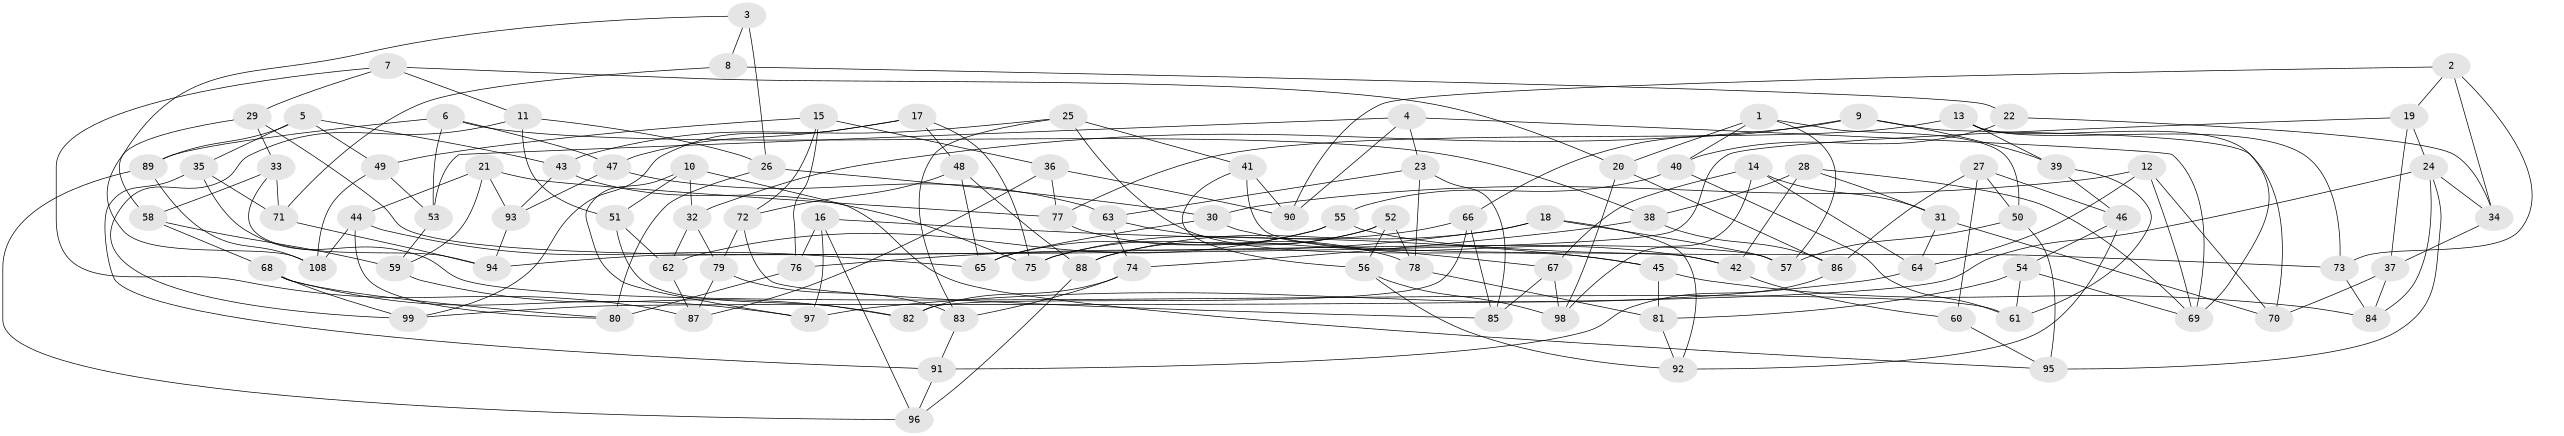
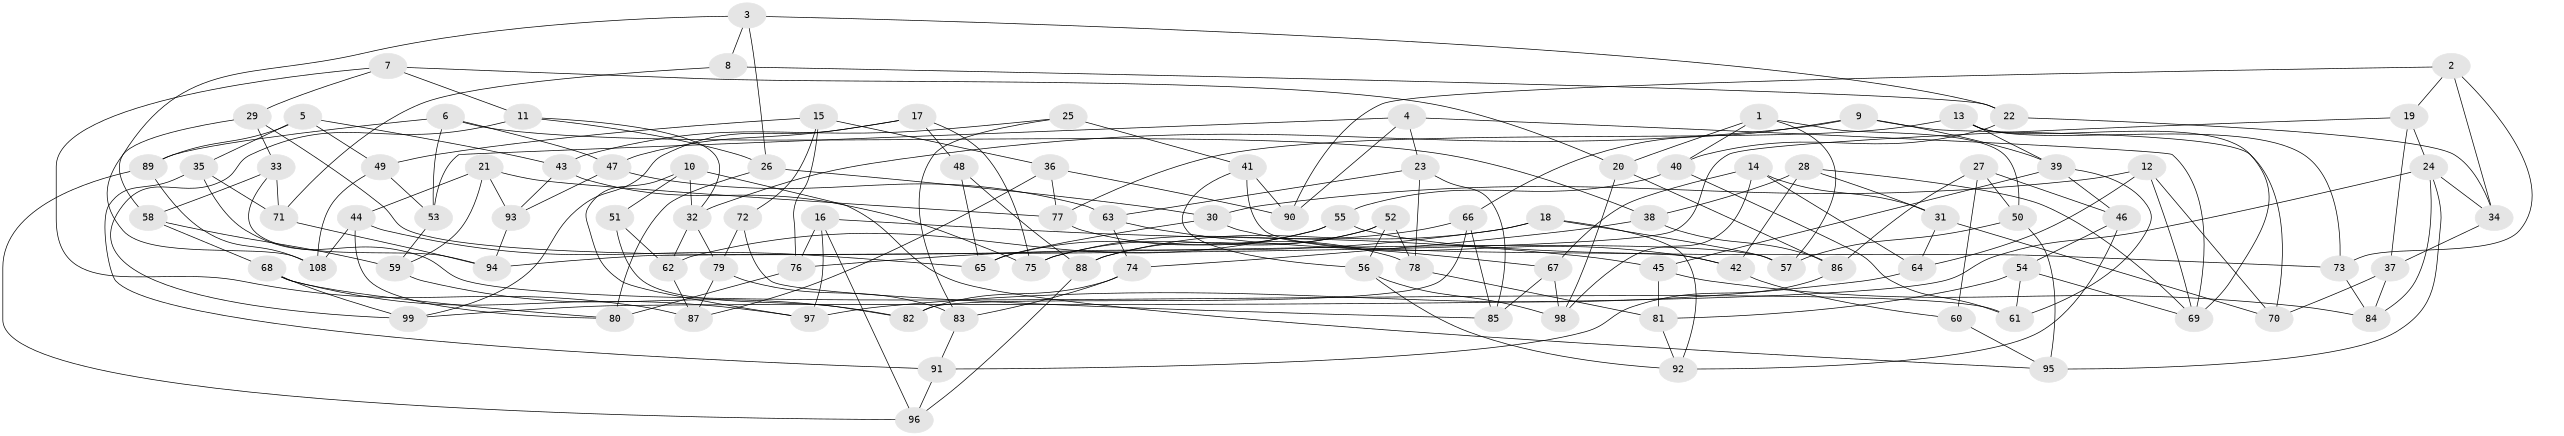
none -> (1383, 40)
(547, 190) -> (665, 133)
(853, 196) -> none
(1337, 252) -> (1857, 218)
